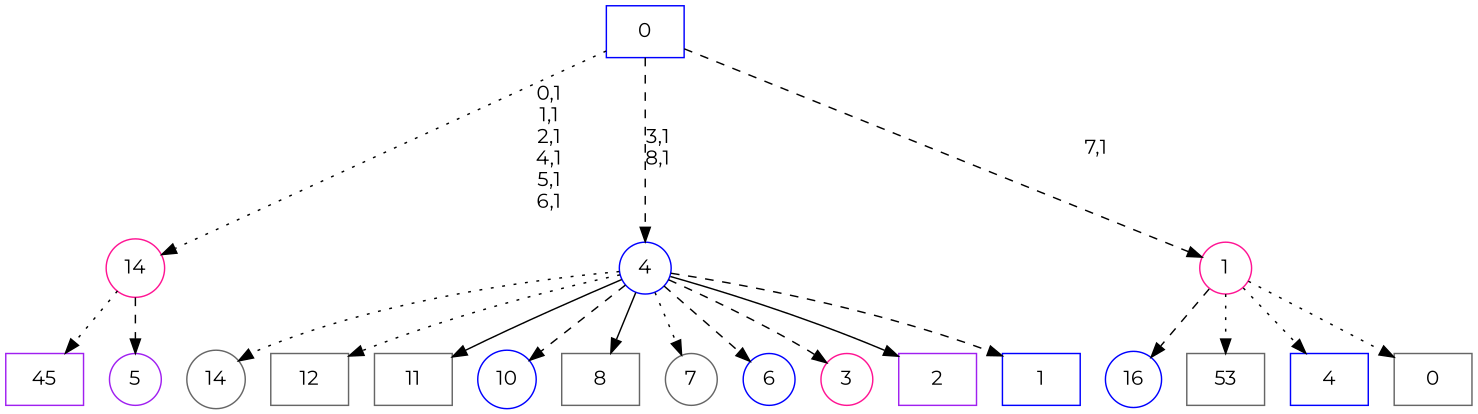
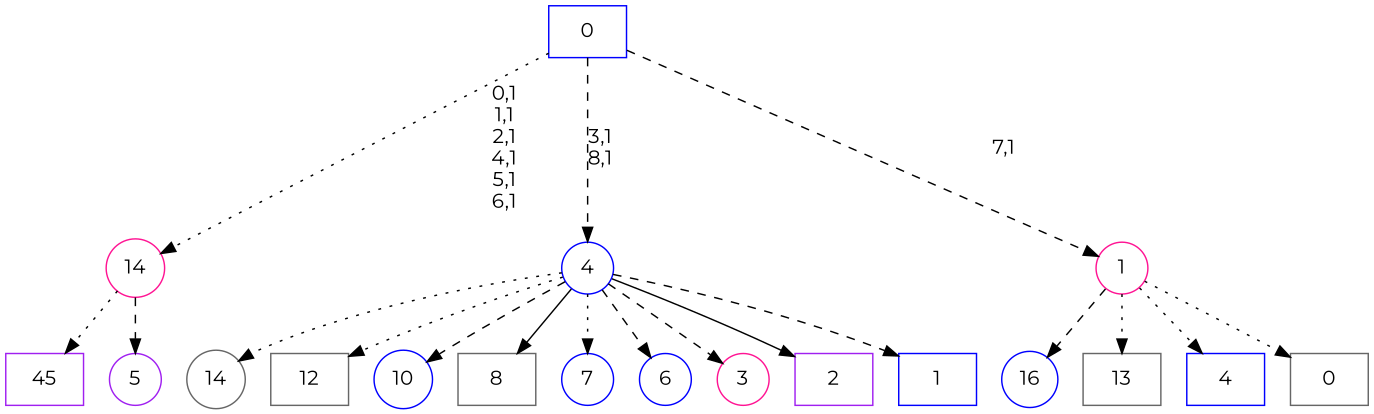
(413, 379) -> none
(691, 379) -> (588, 379)
(1226, 379) -> (1122, 379)
